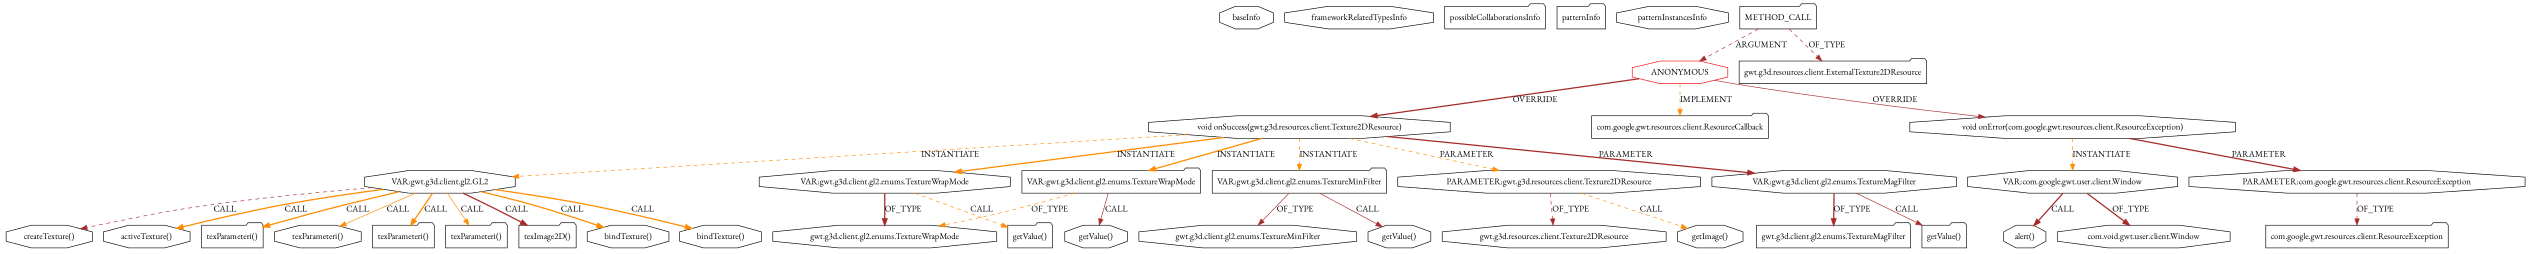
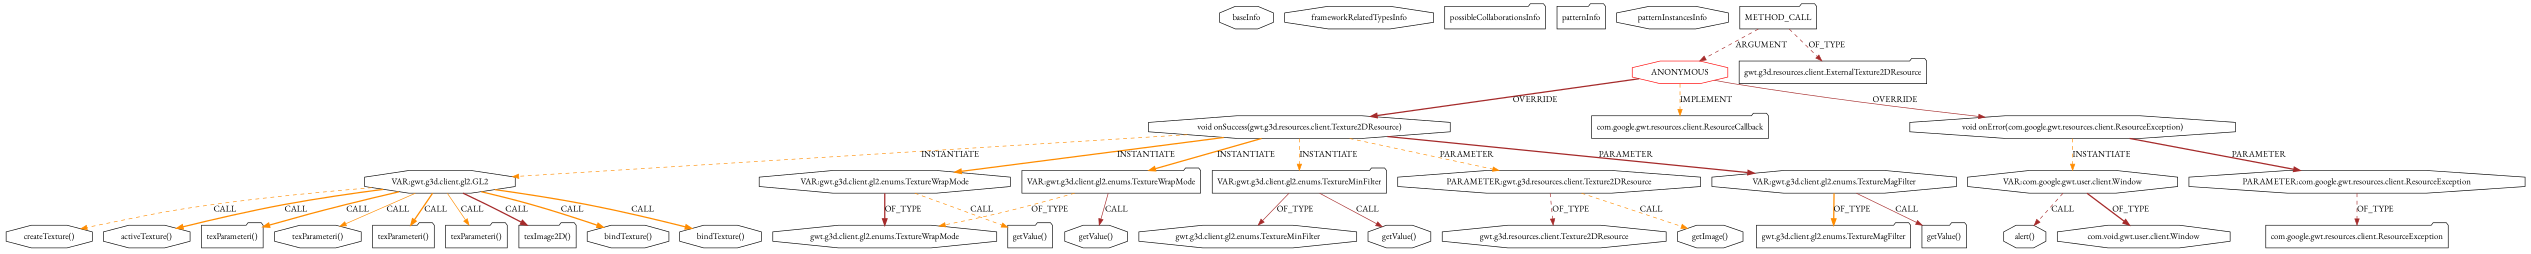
(229, 202) -> (229, 202)
(1834, 206) -> (1834, 206)
(2051, 207) -> (2051, 207)
